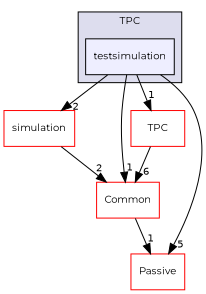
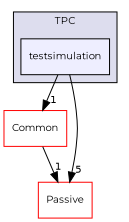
(39, 128) -> none
(158, 128) -> none
